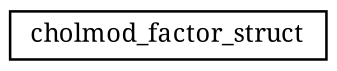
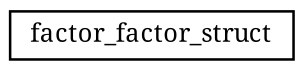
(168, 35) -> (152, 35)
